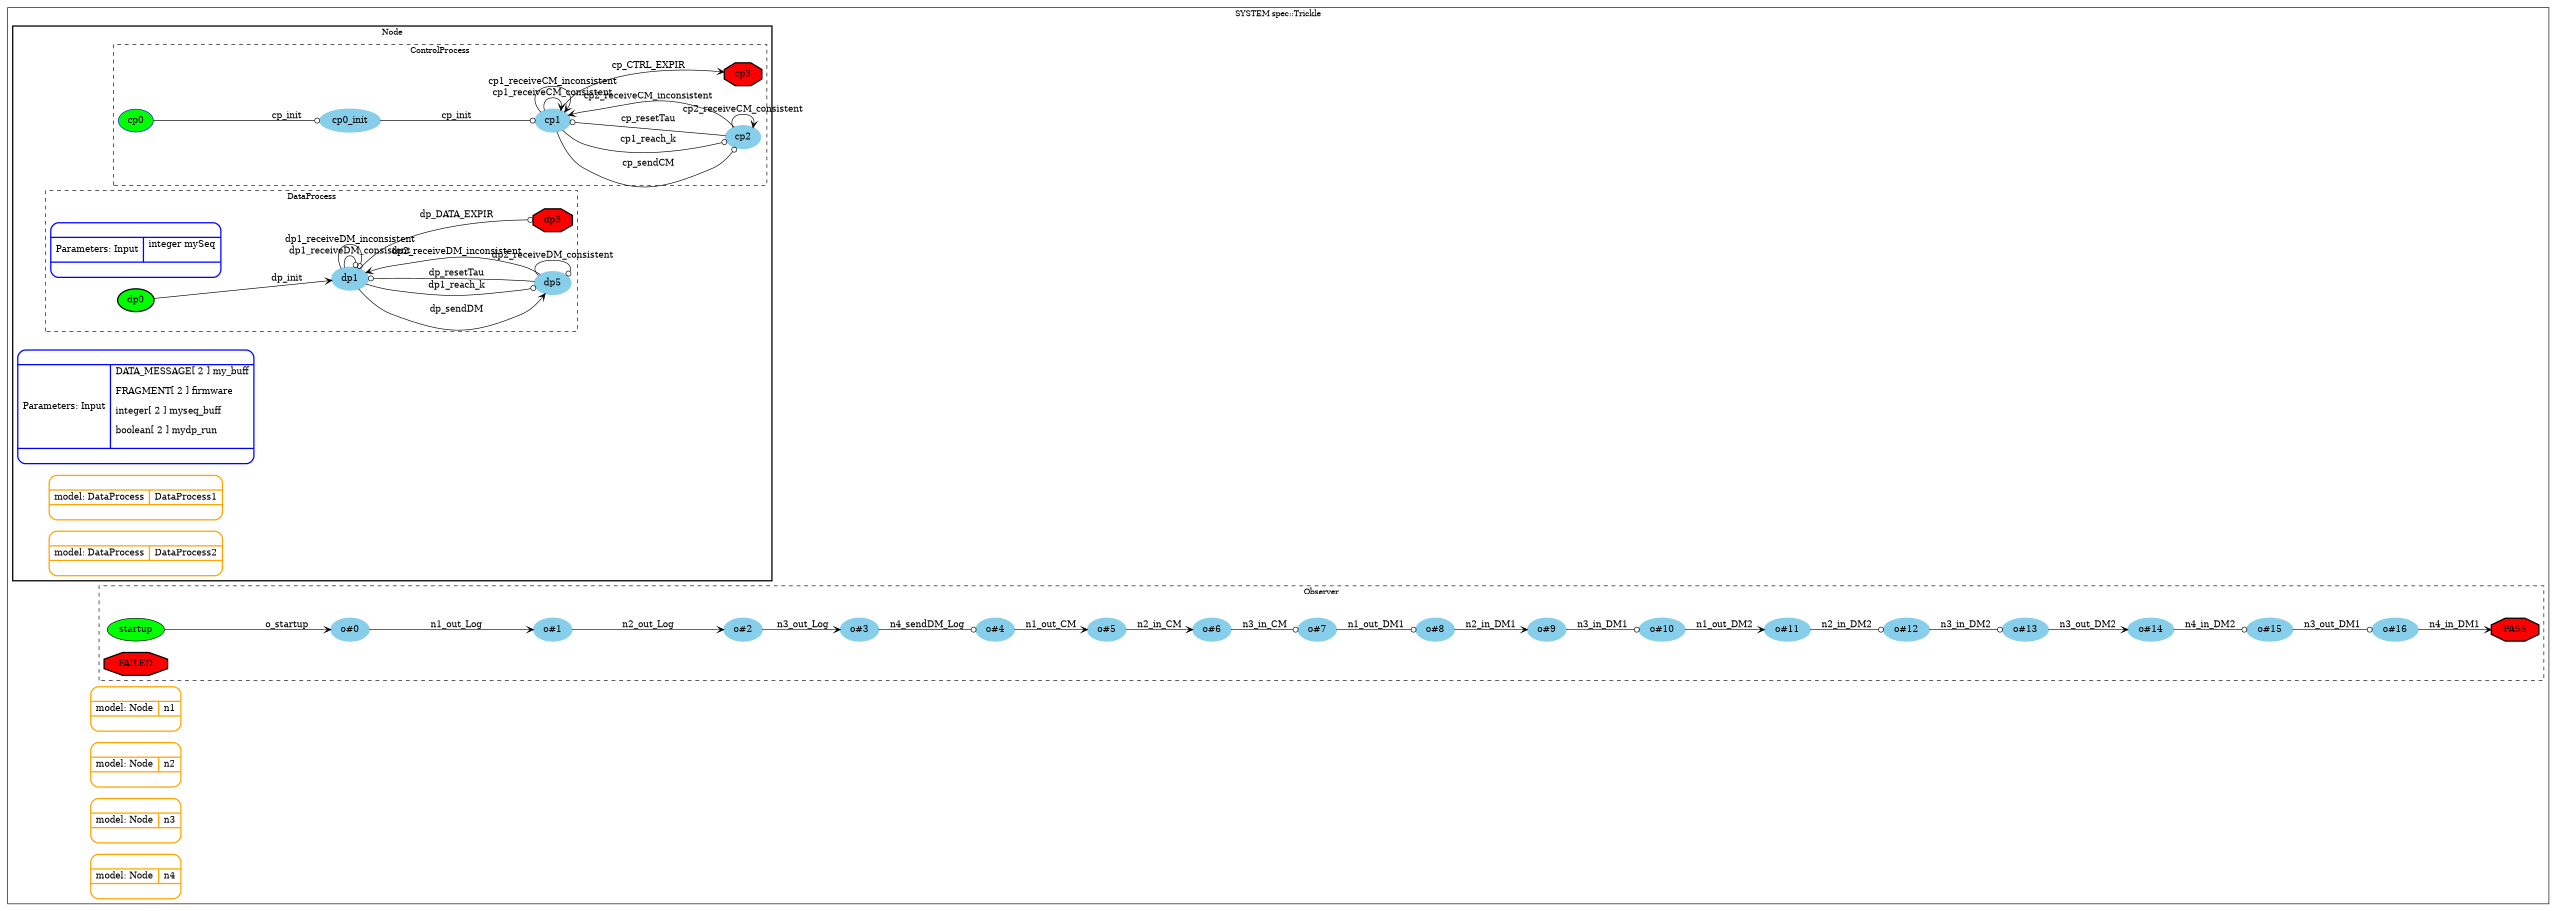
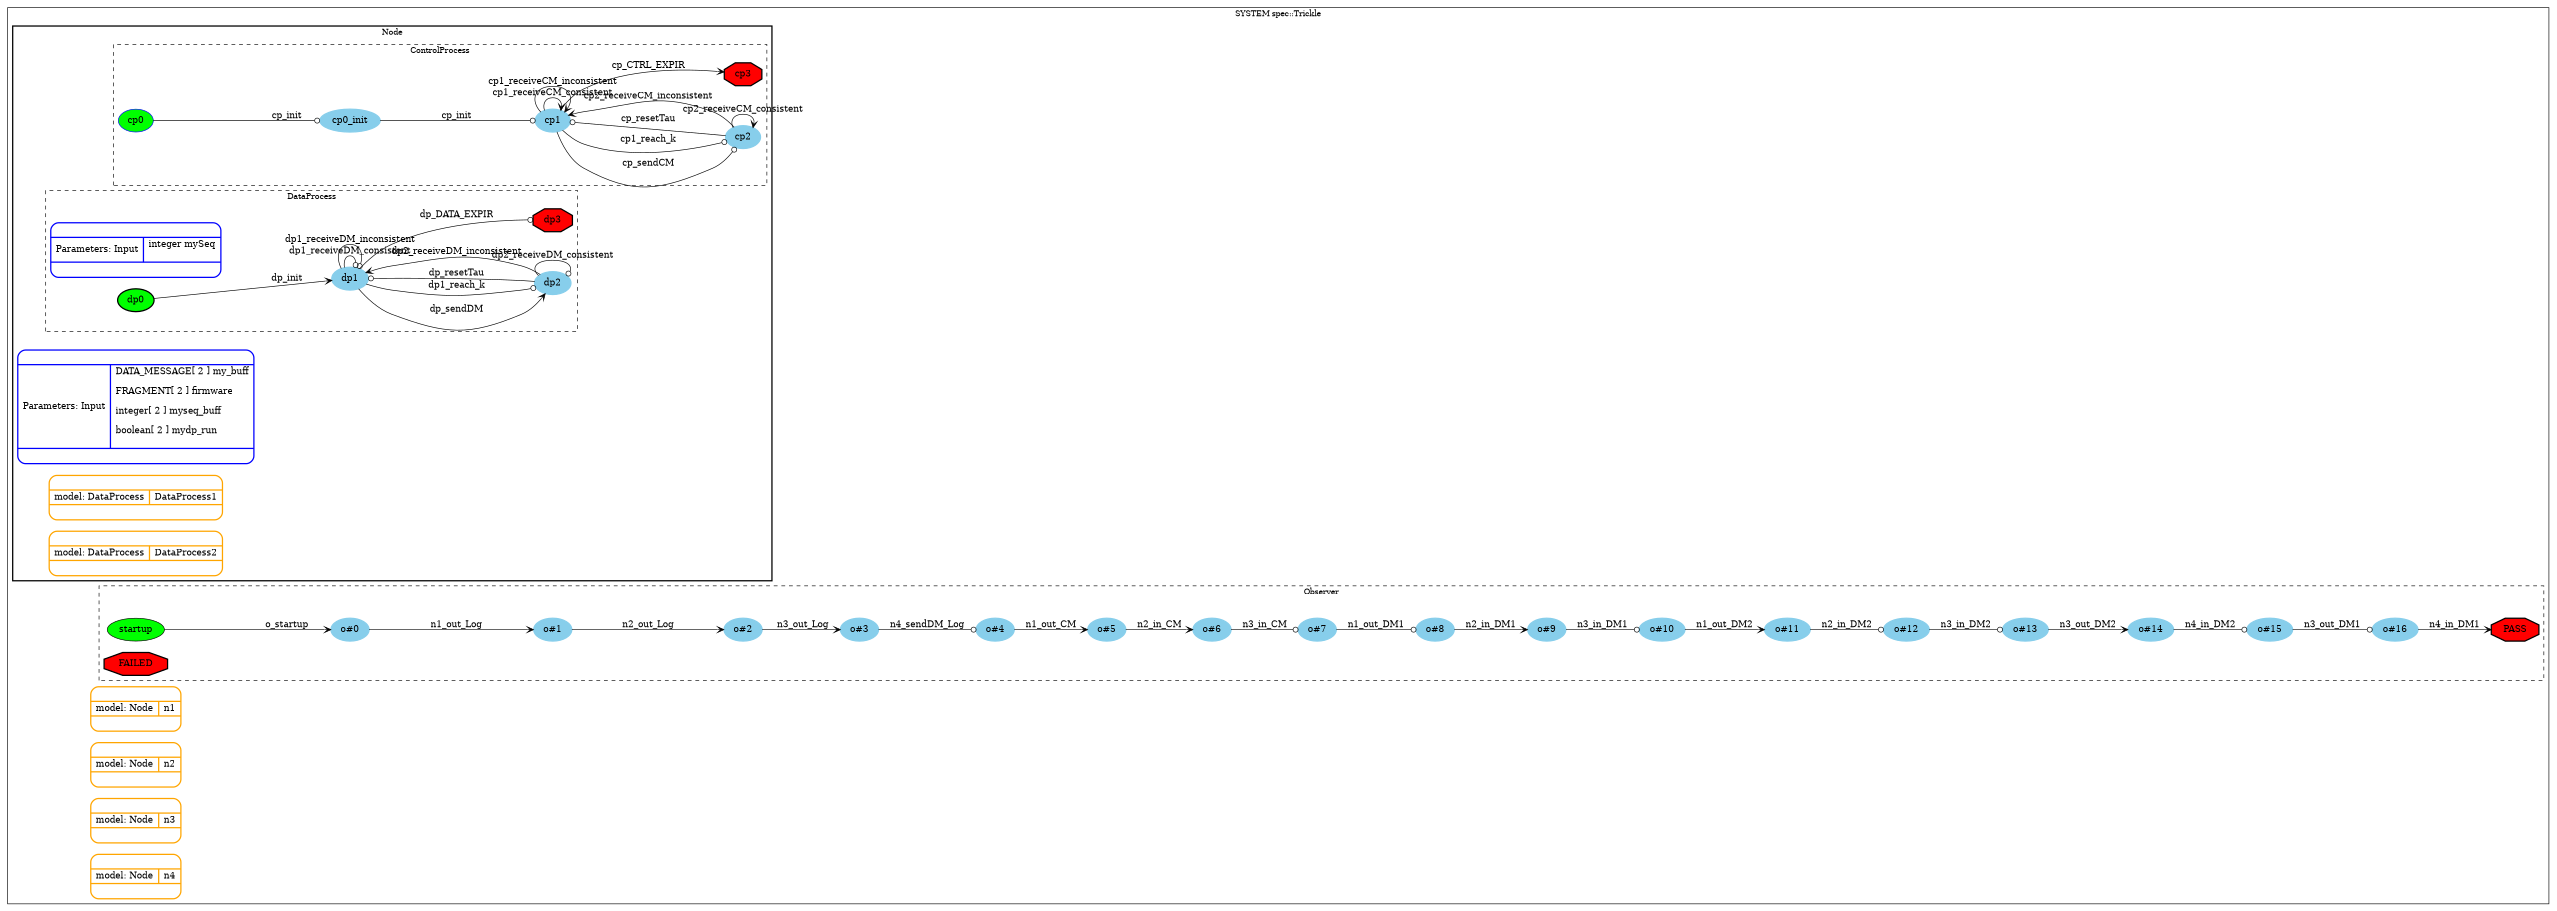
(553, 283) -> (553, 283)
